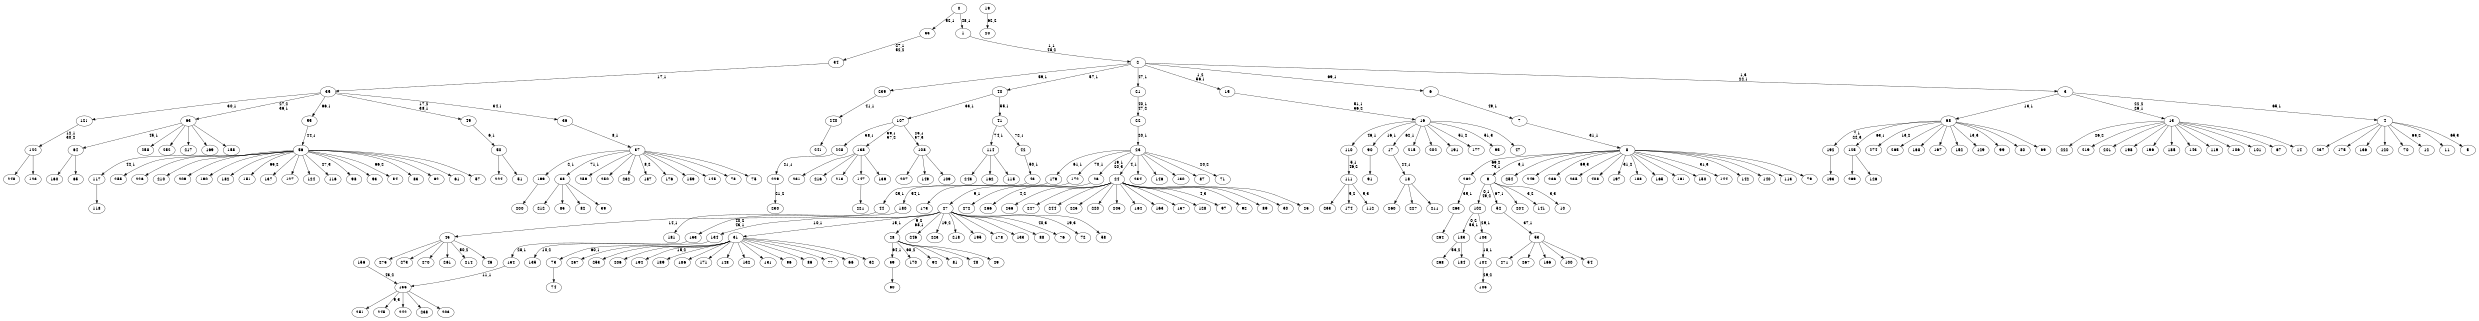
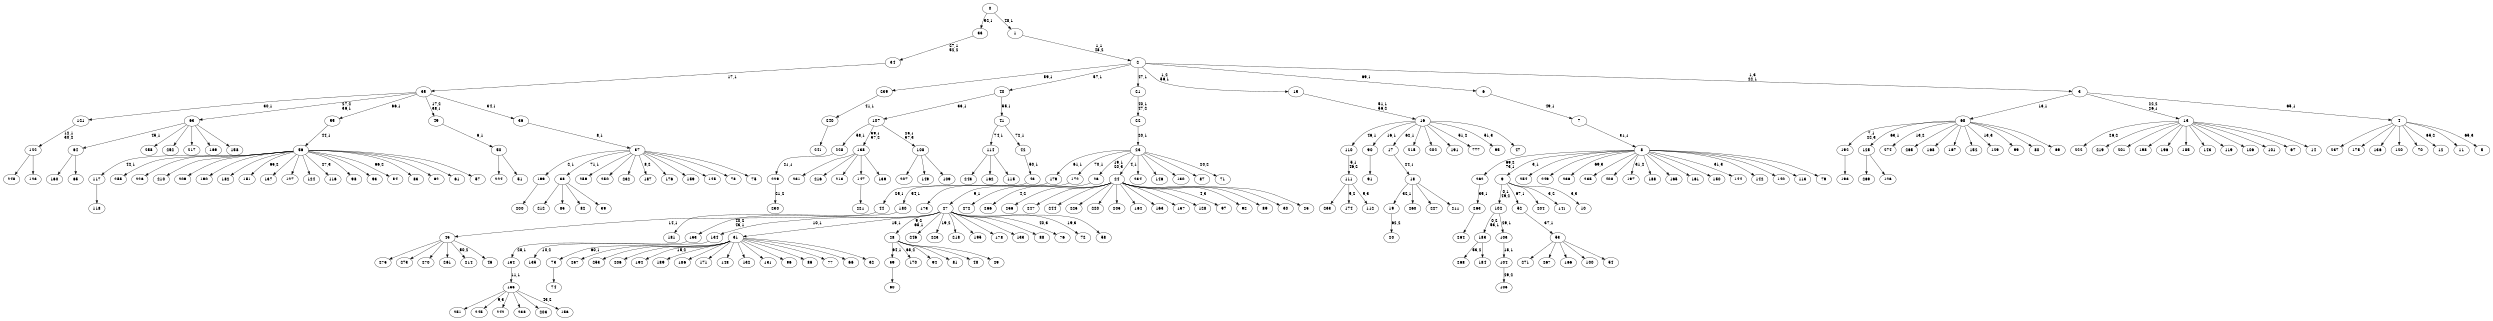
(1476, 150) -> (1476, 150)
none -> (1401, 192)
(381, 274) -> (537, 299)
